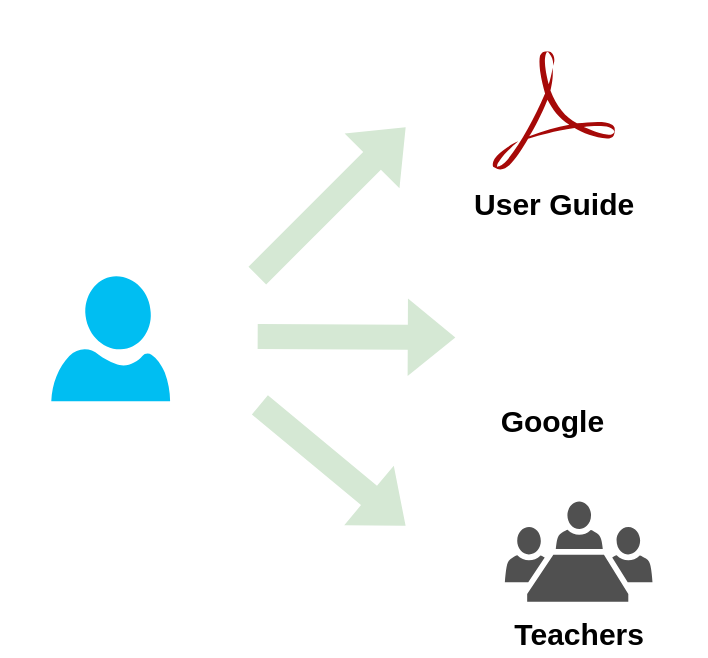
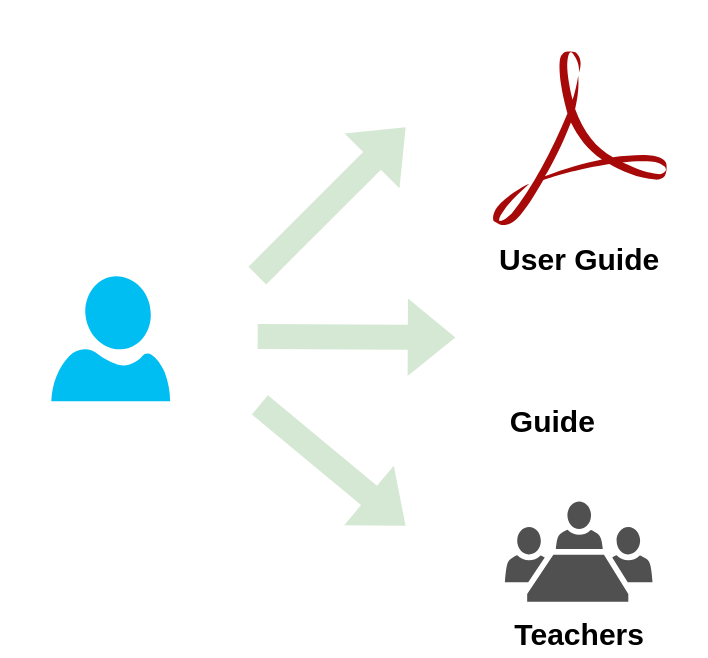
(553, 111) -> (579, 139)
(552, 422) -> (552, 422)
